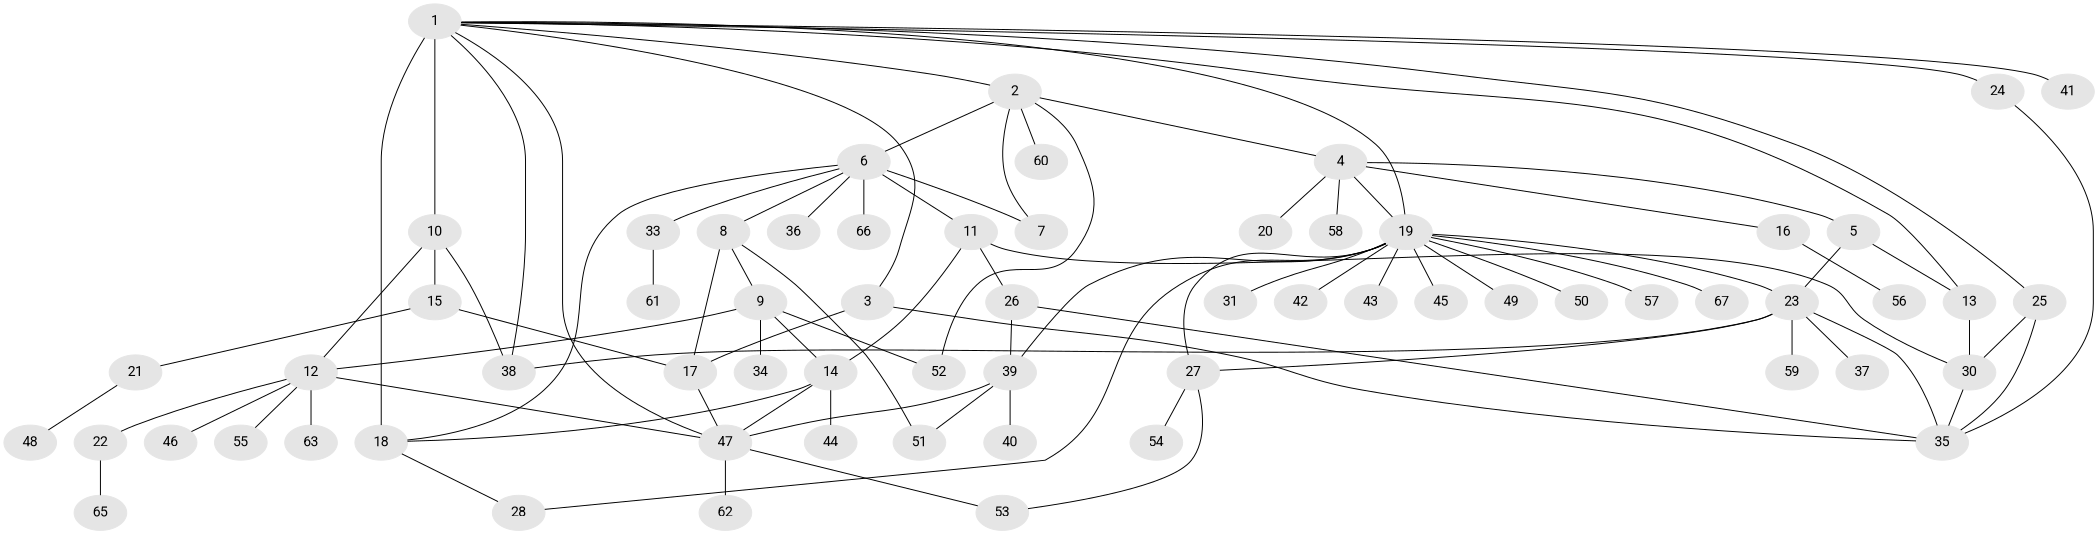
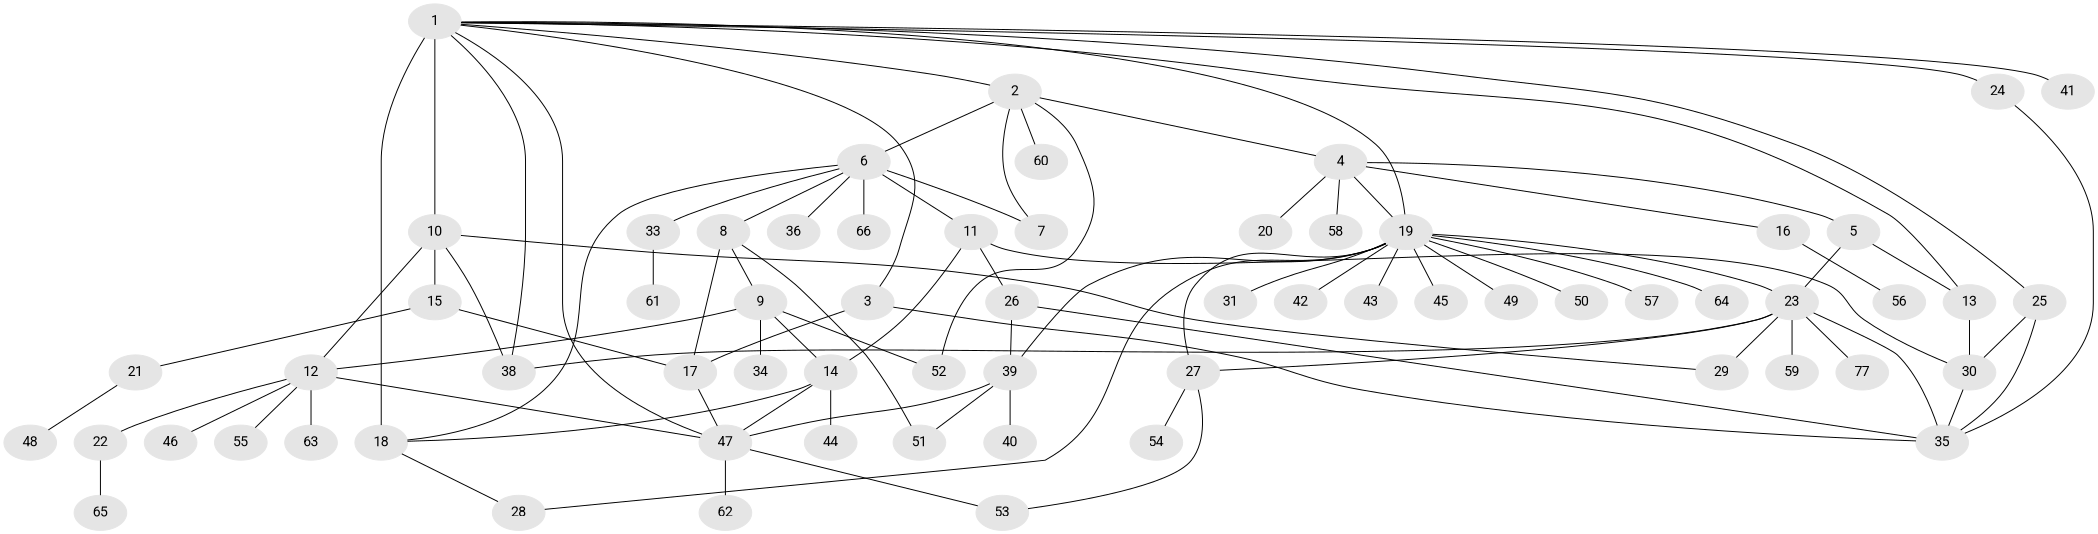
(1722, 302) -> (1722, 302)
none -> (1722, 372)
(1862, 372) -> (1862, 372)
